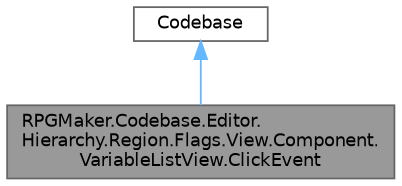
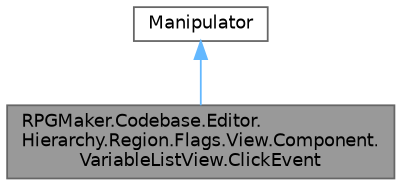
(201, 24) -> (201, 24)
